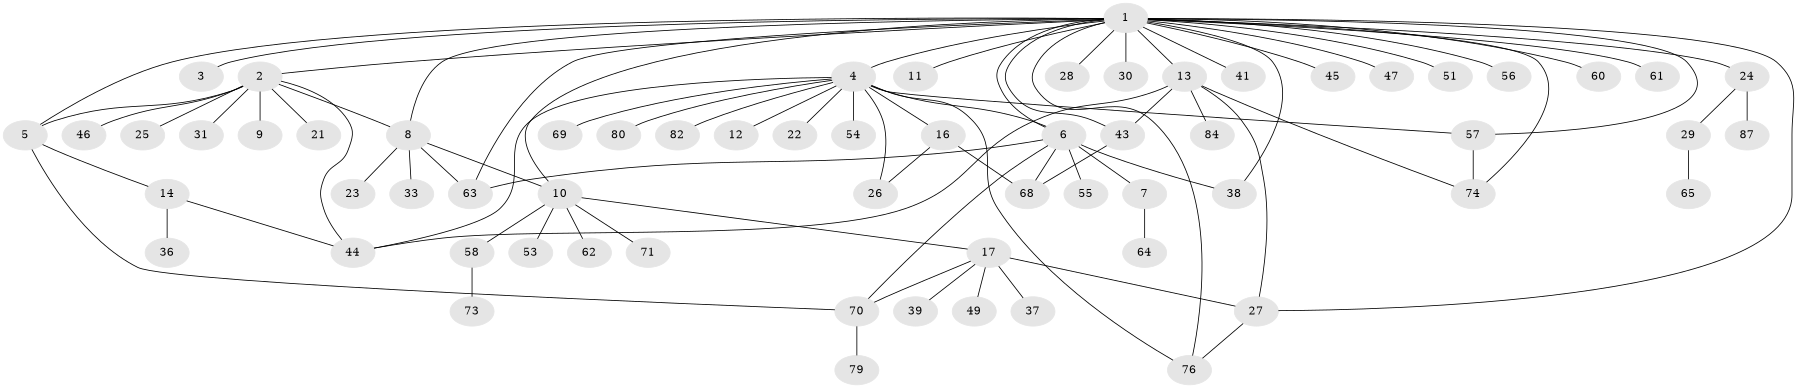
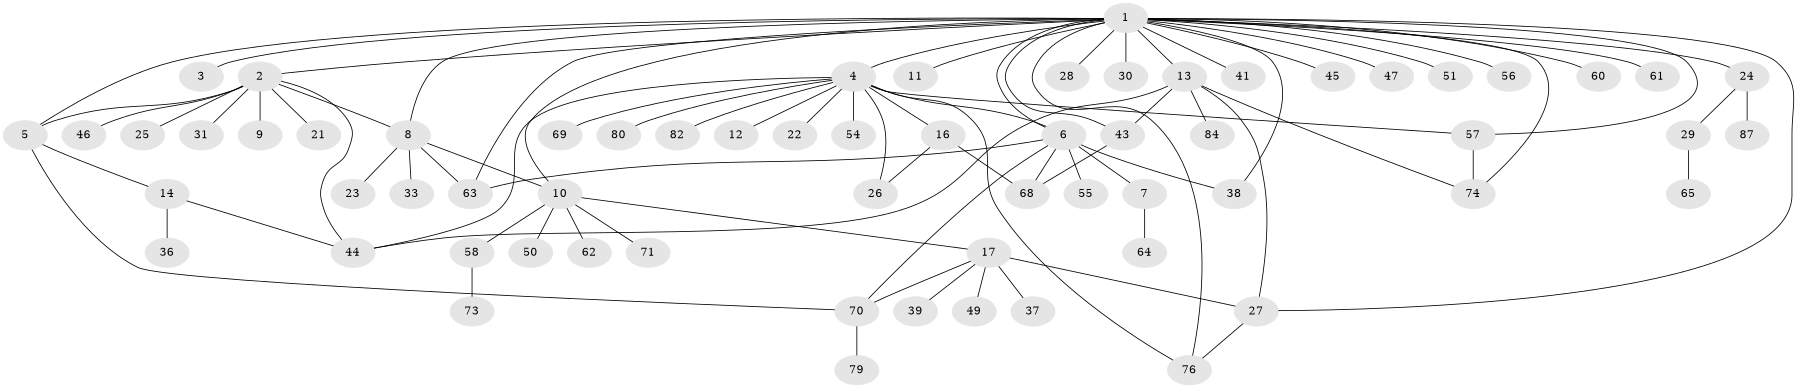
(531, 253) -> (531, 253)
